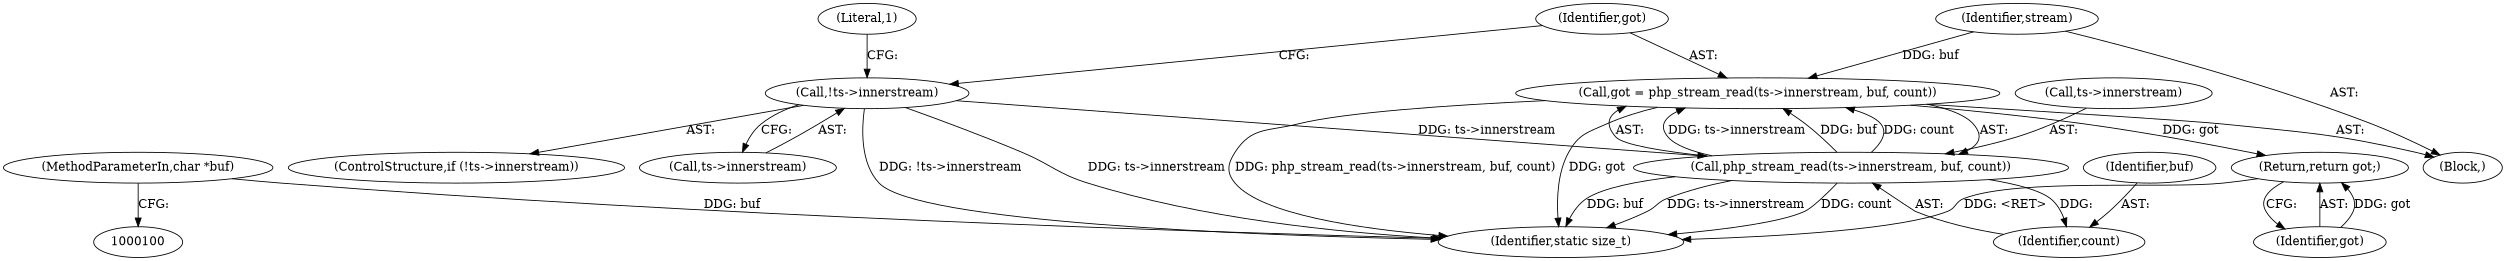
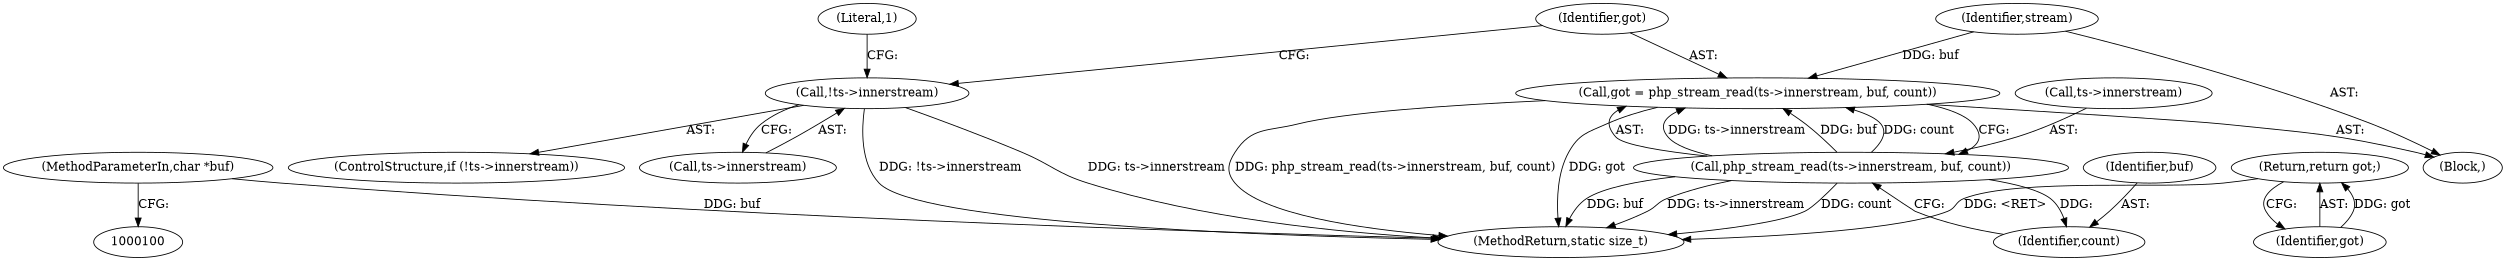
(2085, 124) -> none
(1327, 128) -> none
(1996, 130) -> (1996, 130)
(1931, 205) -> (1931, 205)
(1561, 242) -> (1561, 242)
